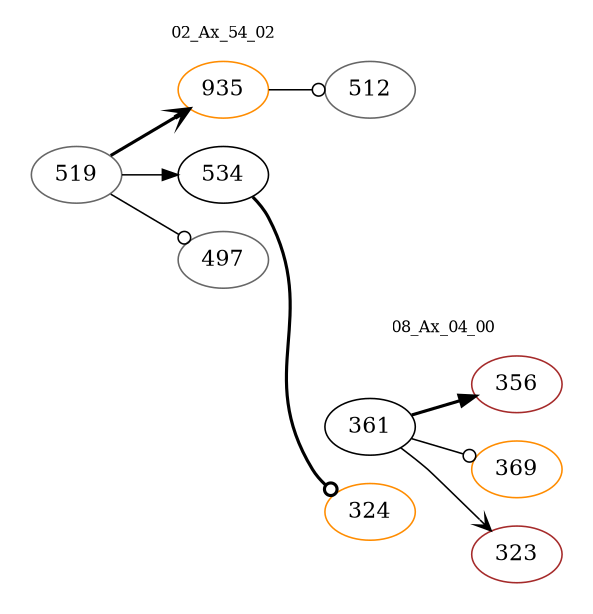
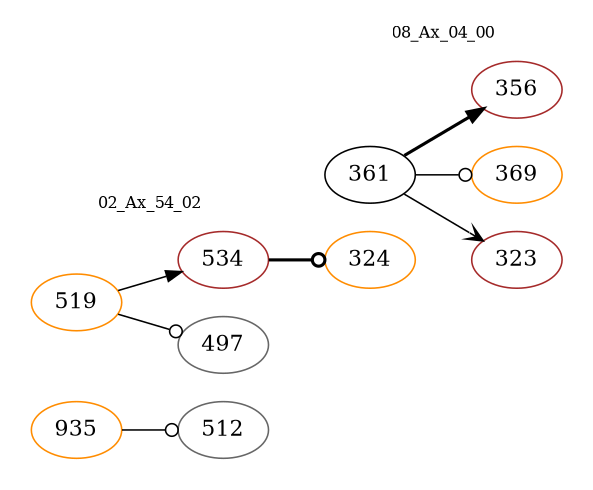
(143, 136) -> none
(77, 175) -> (77, 302)
(223, 175) -> (223, 260)
